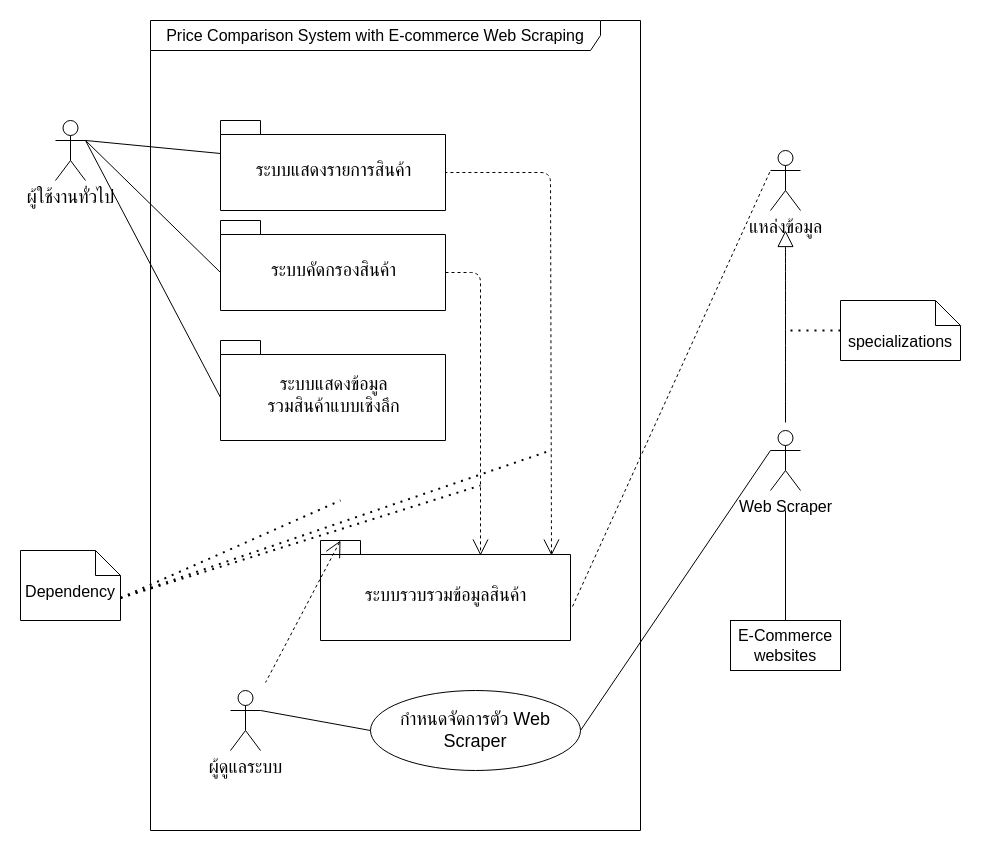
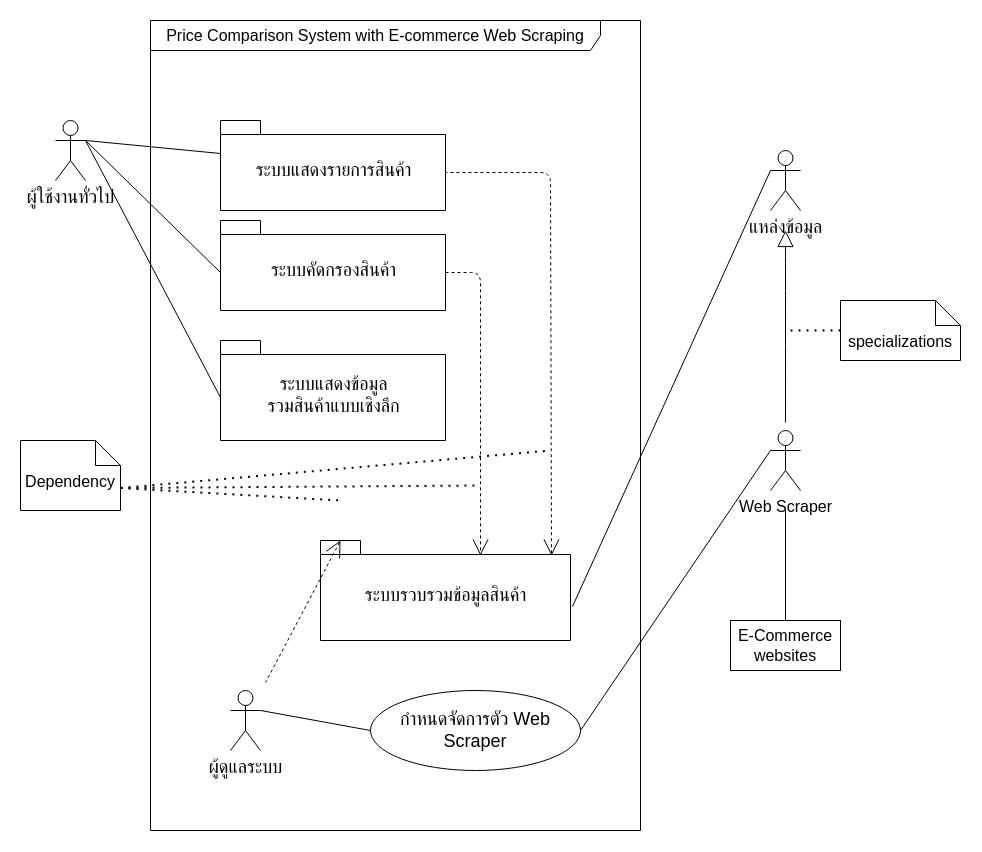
(705, 314) -> (705, 314)
(71, 586) -> (71, 476)
